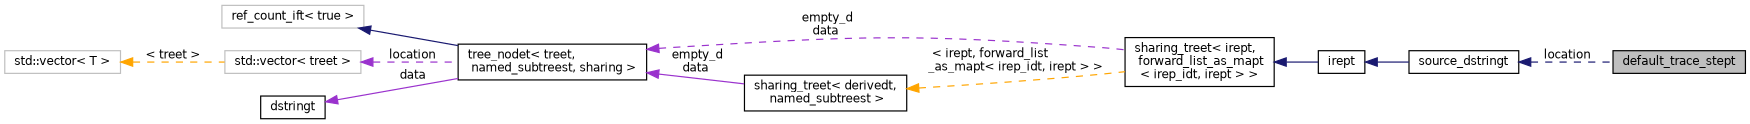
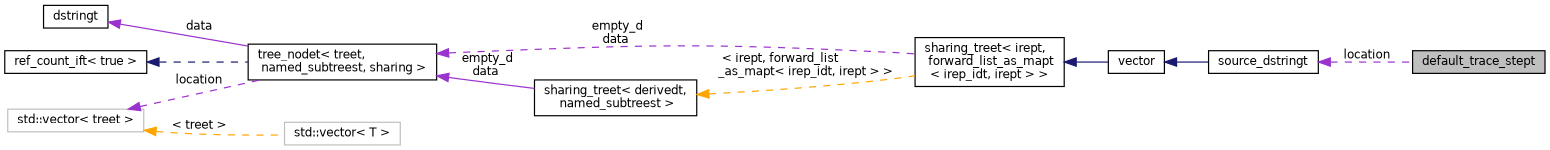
(293, 17) -> (76, 62)
(414, 38) -> (204, 62)
(179, 62) -> (220, 135)
(1342, 62) -> (1136, 62)
(1572, 62) -> (1371, 62)
